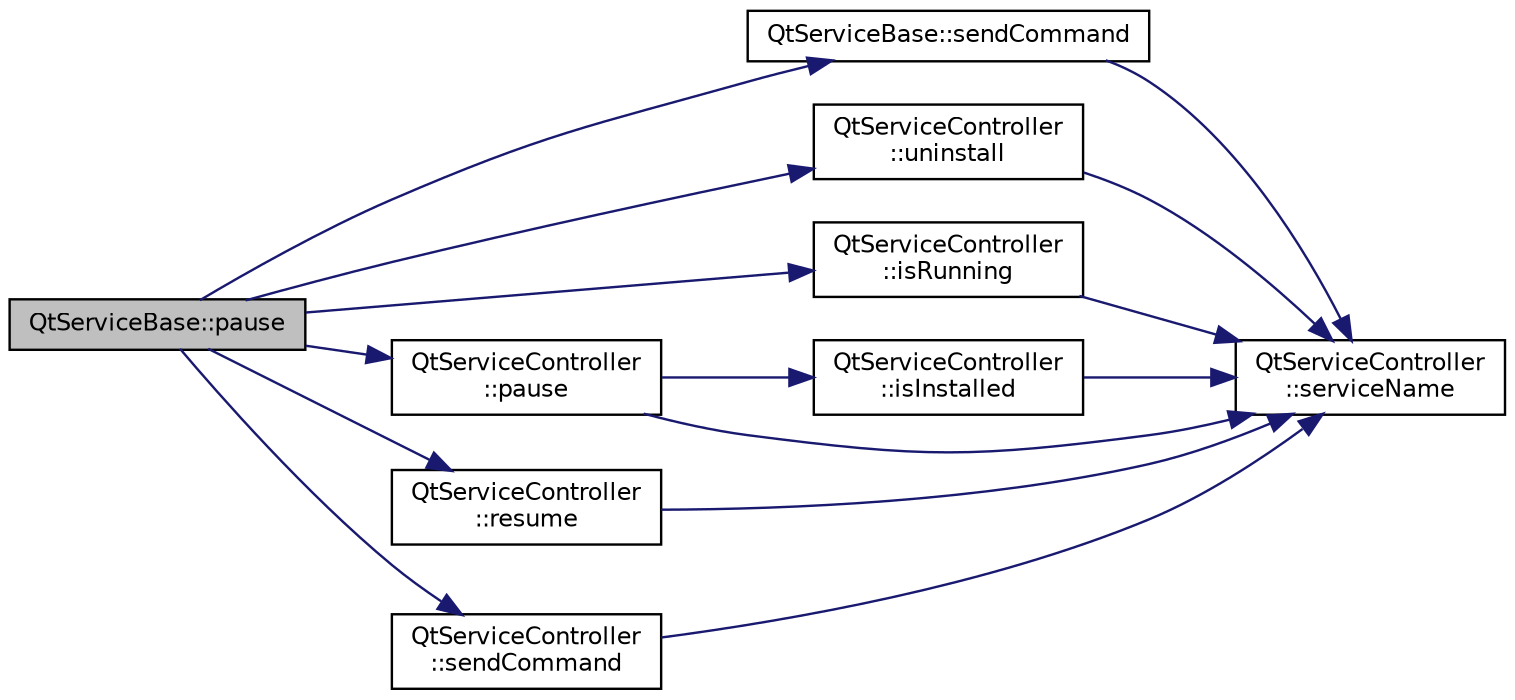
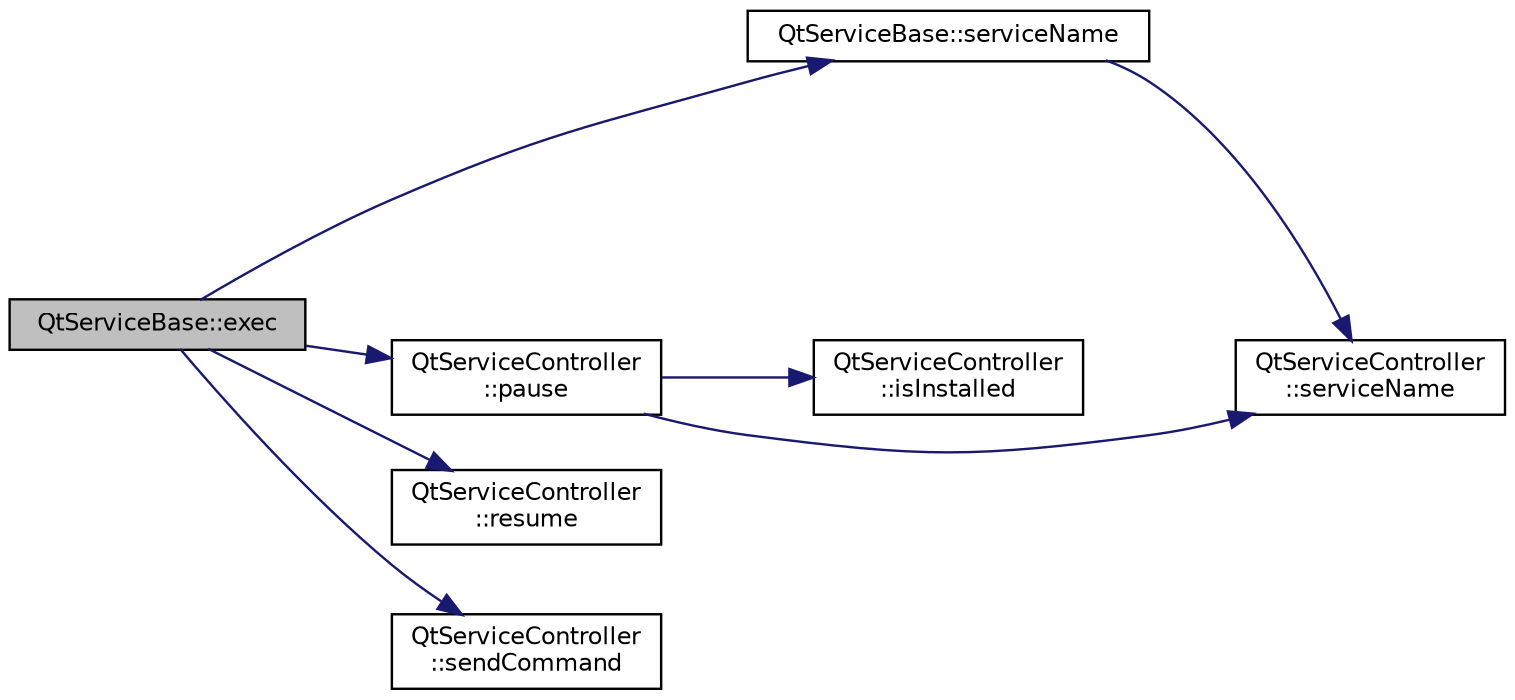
(948, 36) -> (948, 36)
(948, 142) -> none
(948, 260) -> none
(157, 325) -> (157, 325)
(1148, 377) -> none
(970, 493) -> none
(995, 571) -> none
